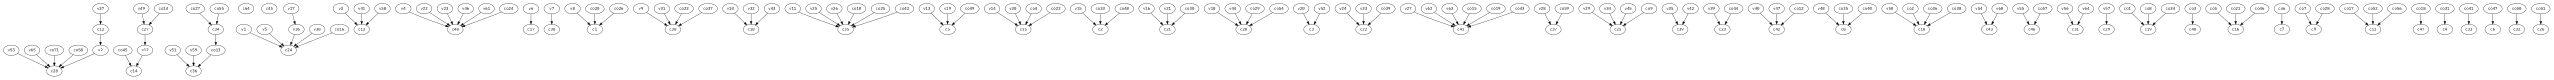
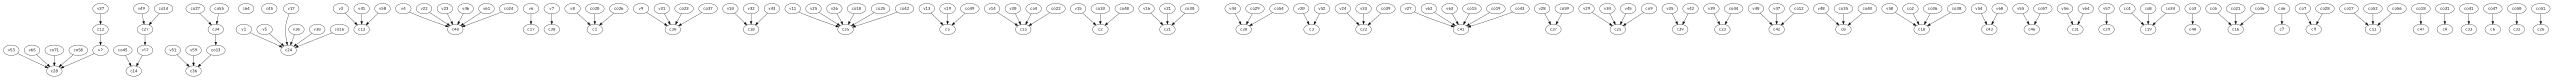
(1212, 9) -> none
(293, 18) -> (286, 28)
